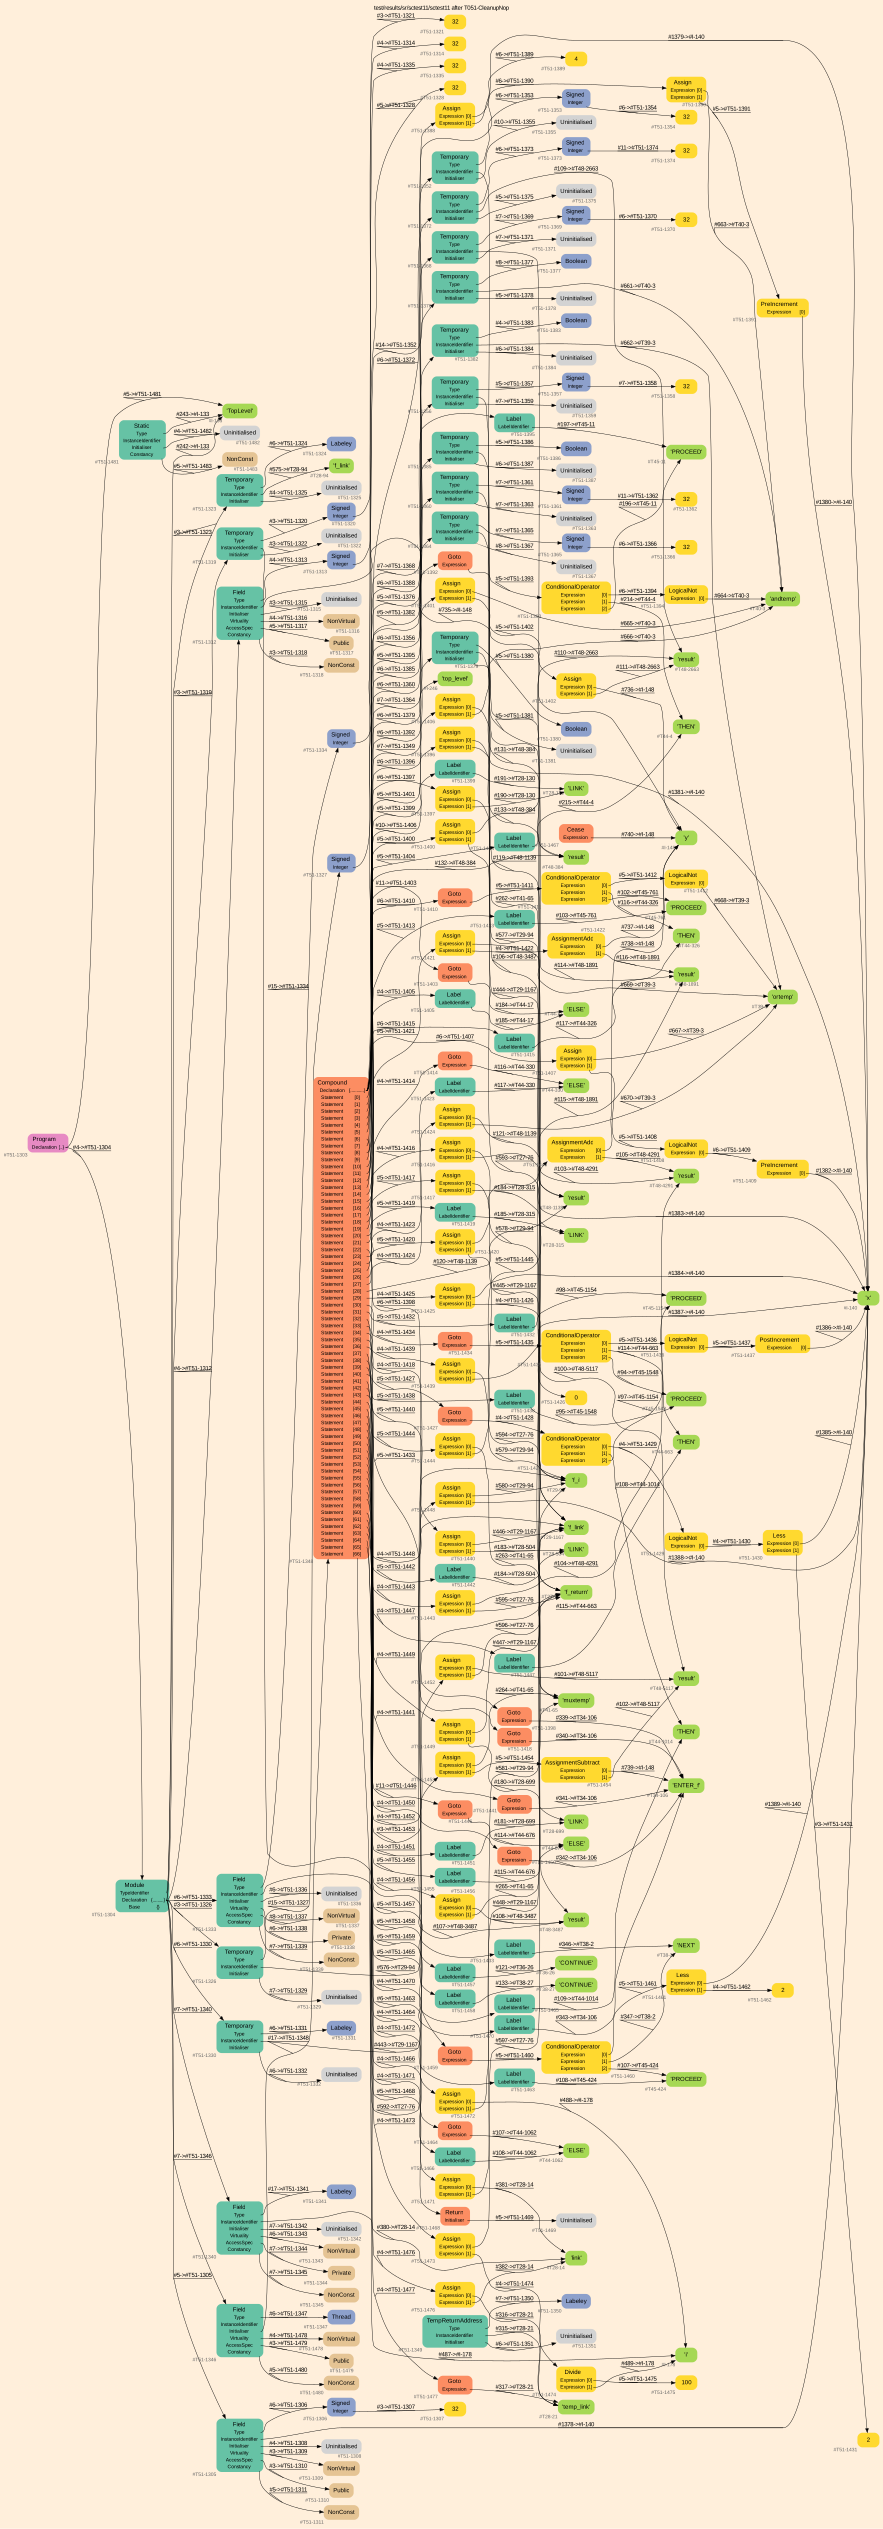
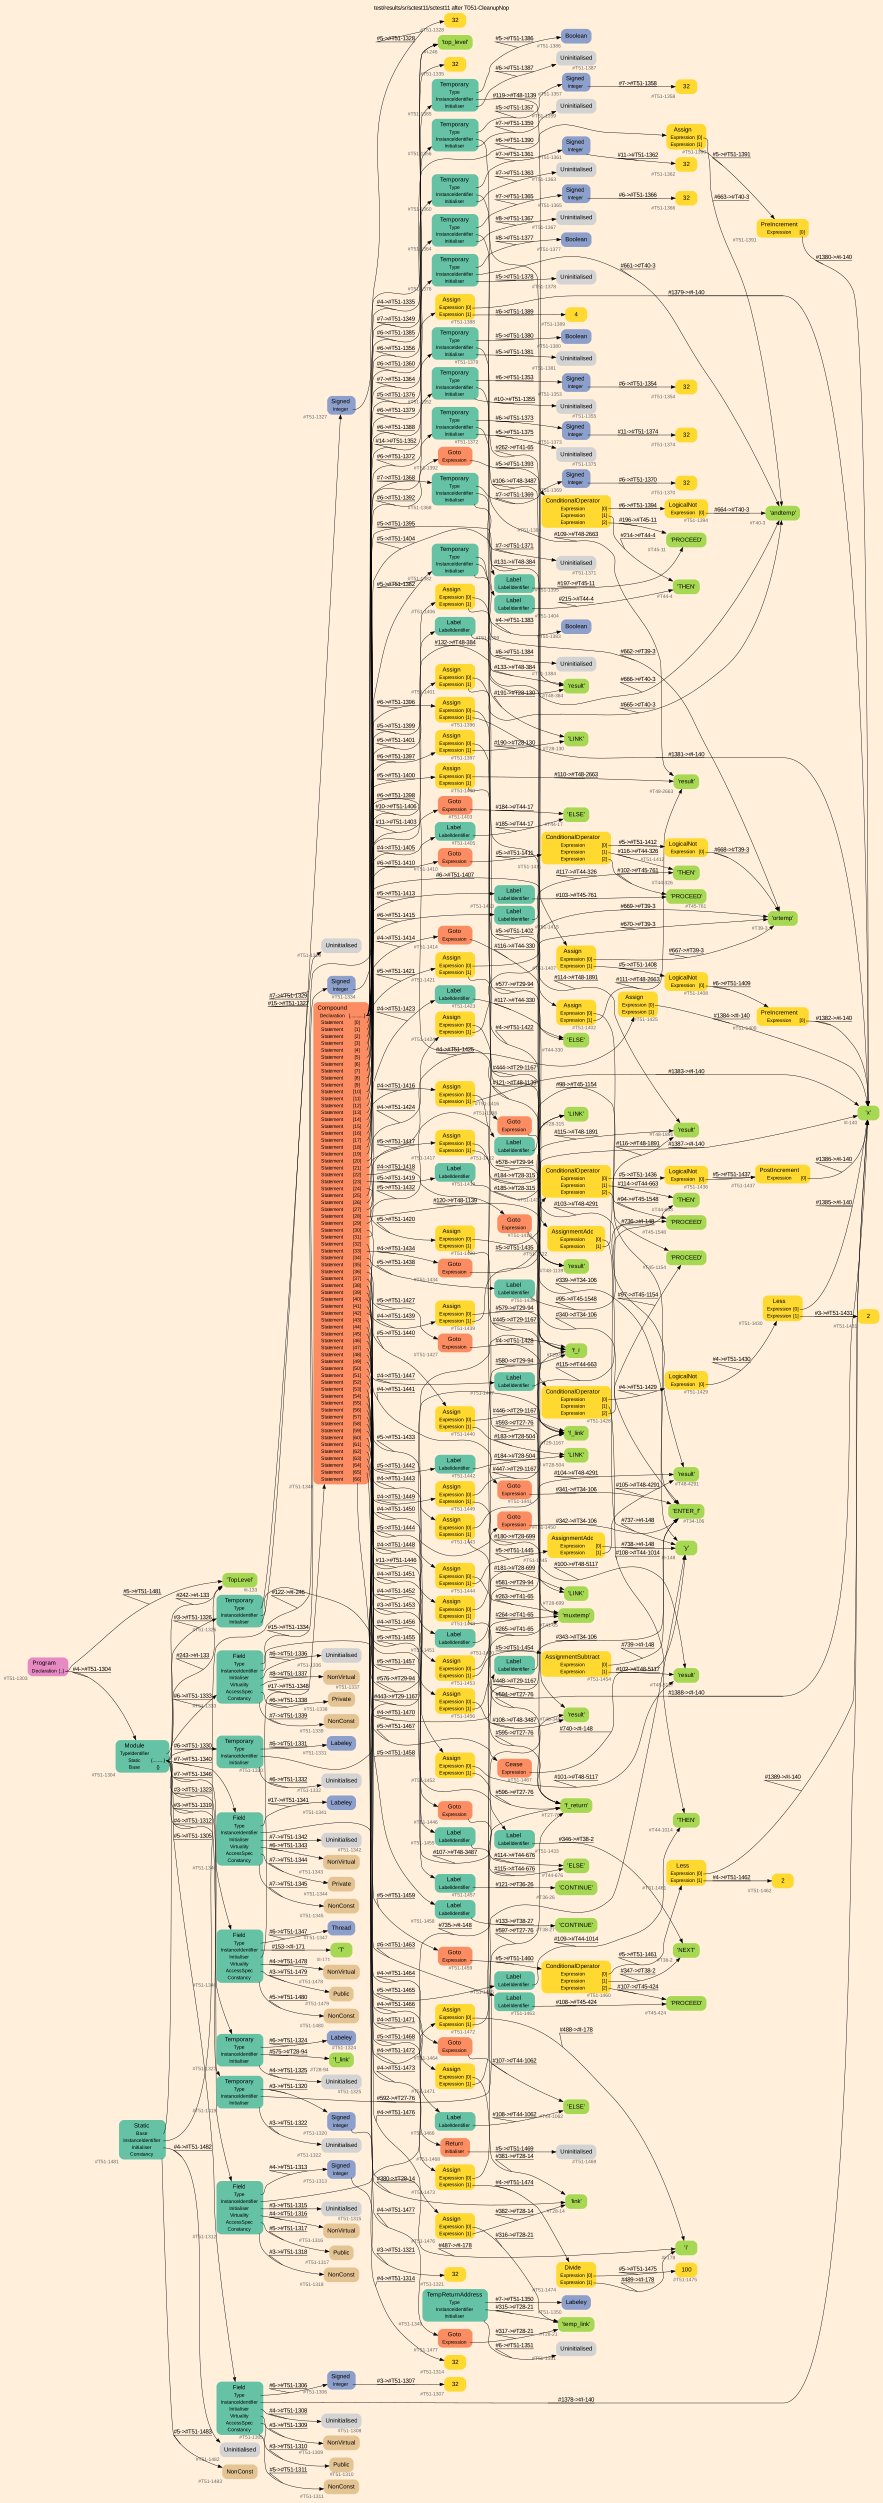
(142, 434) -> (142, 2134)
none -> (364, 961)
(576, 1398) -> none
none -> (376, 1731)
(134, 1900) -> (134, 1760)
none -> (341, 1950)
